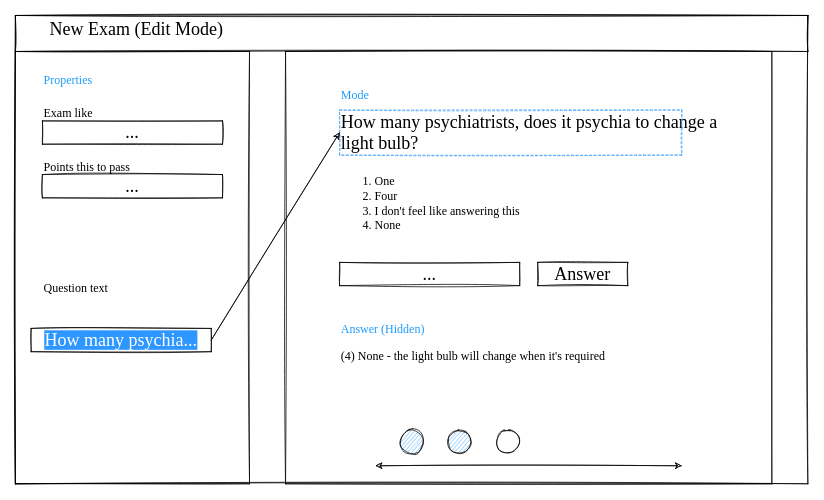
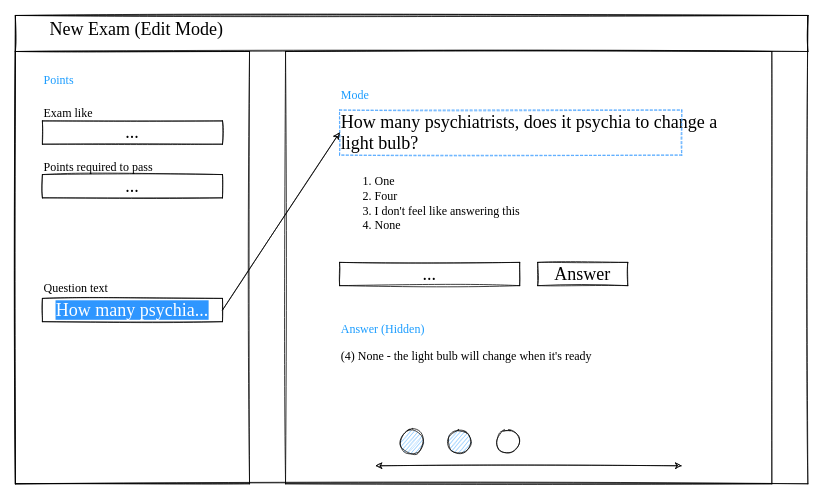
(76, 80) -> (62, 80)
(100, 167) -> (113, 167)
(121, 340) -> (132, 310)
(499, 356) -> (491, 356)
